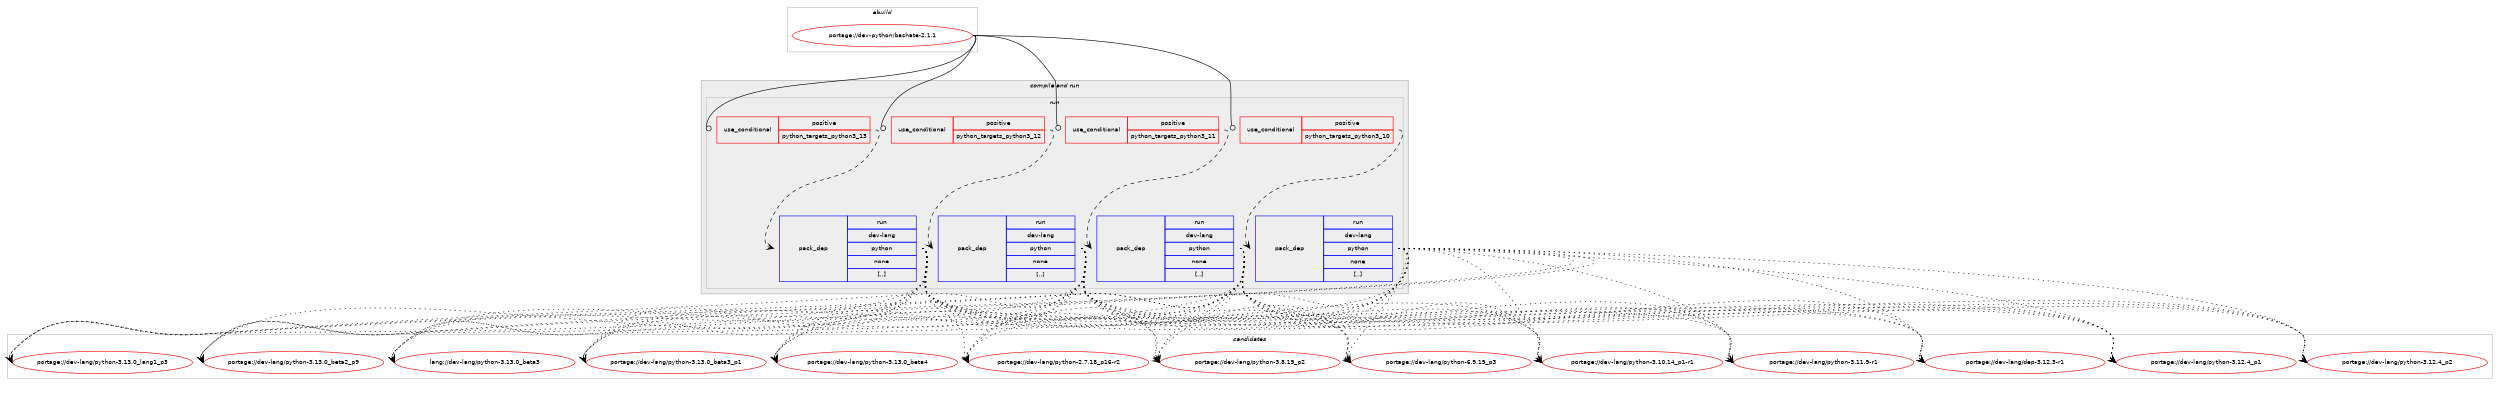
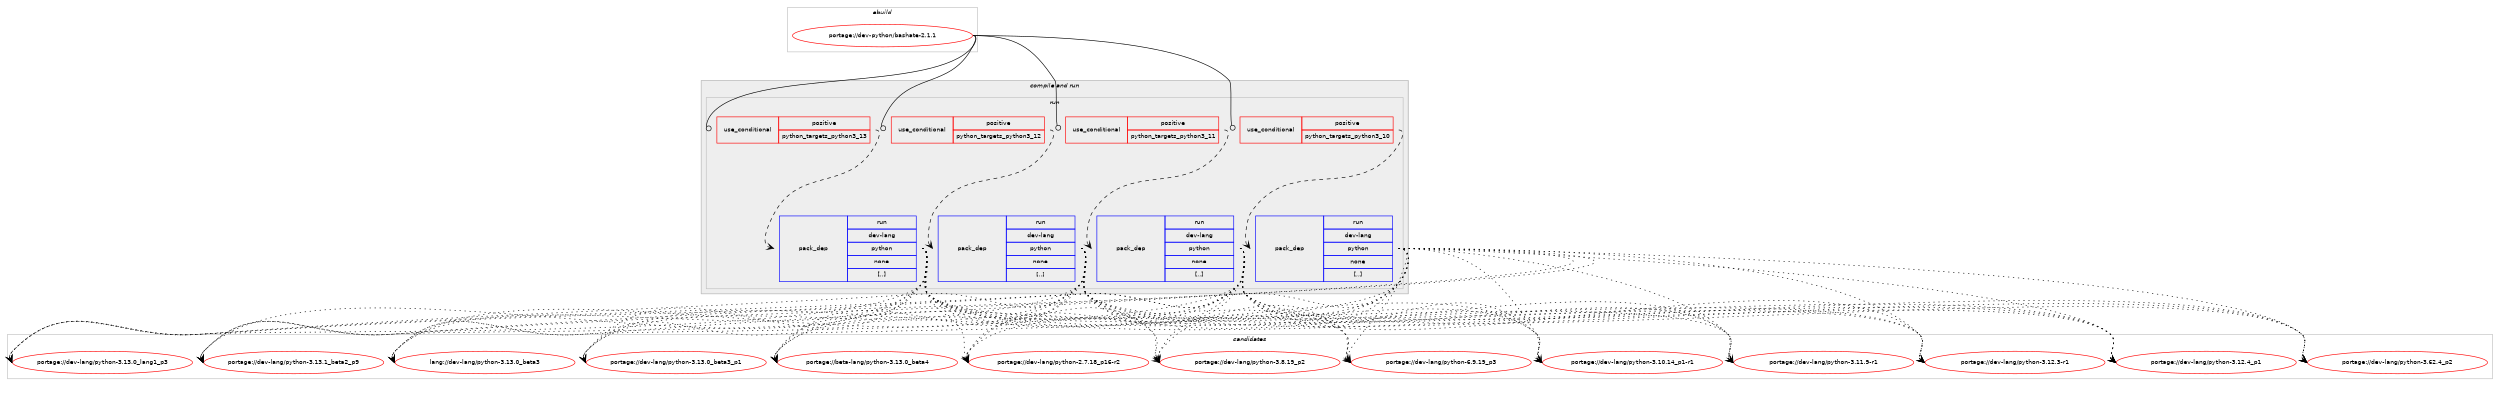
(294, 362) -> (294, 362)
(868, 362) -> (868, 362)
(2015, 362) -> (2015, 362)
(2398, 362) -> (2398, 362)
